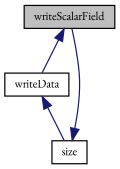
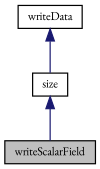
(50, 56) -> none
